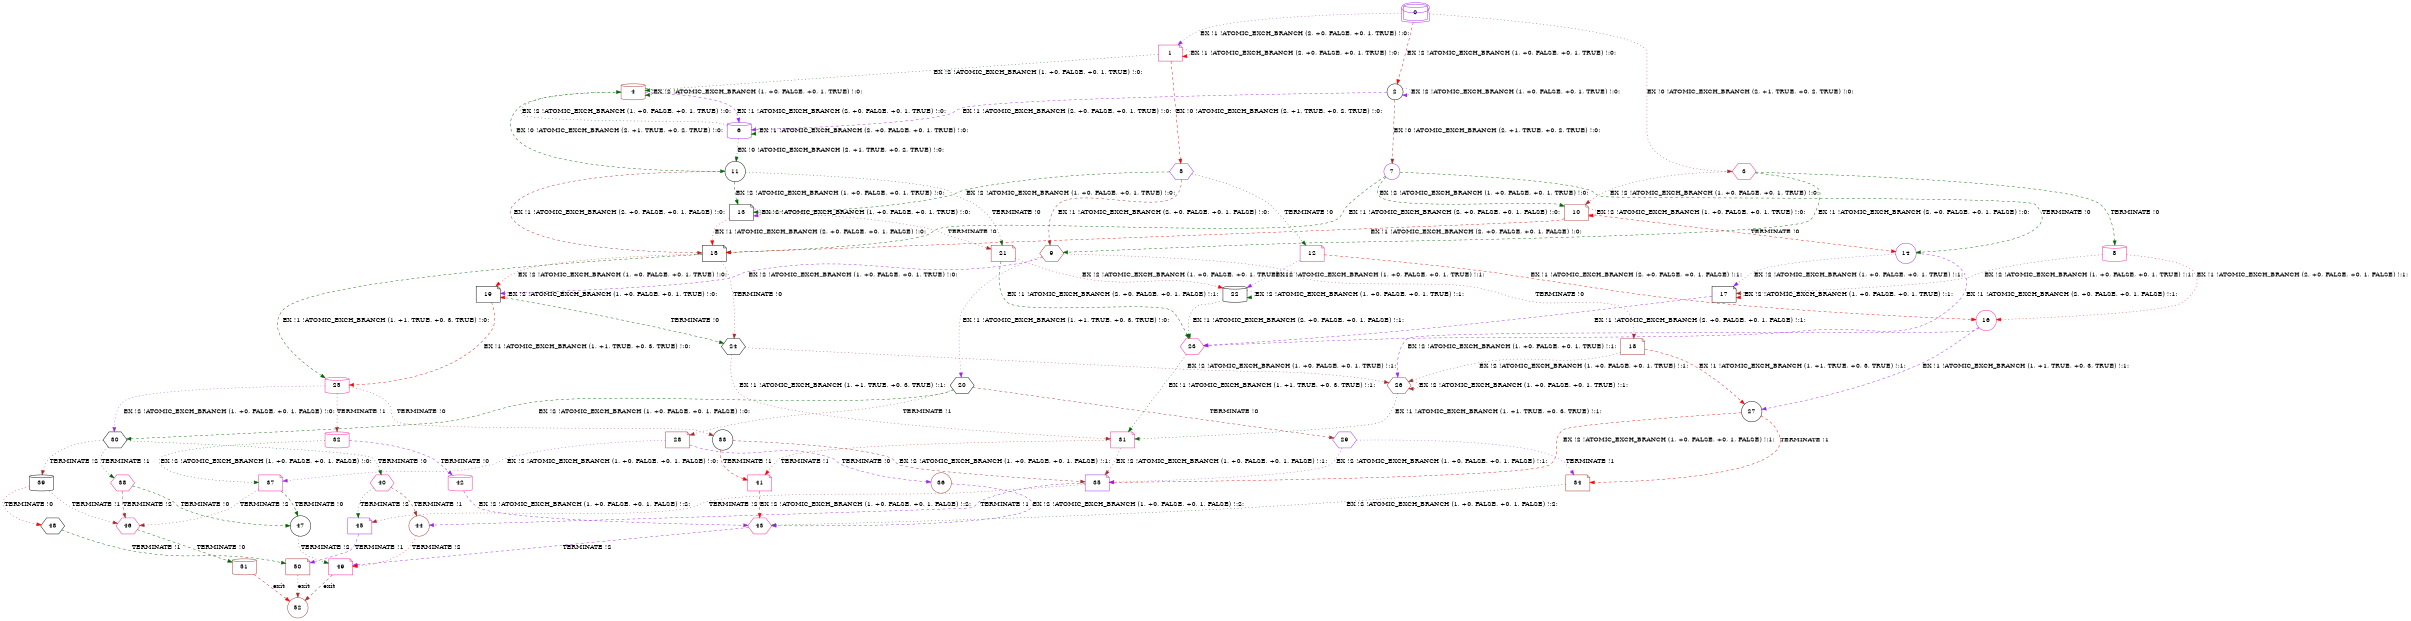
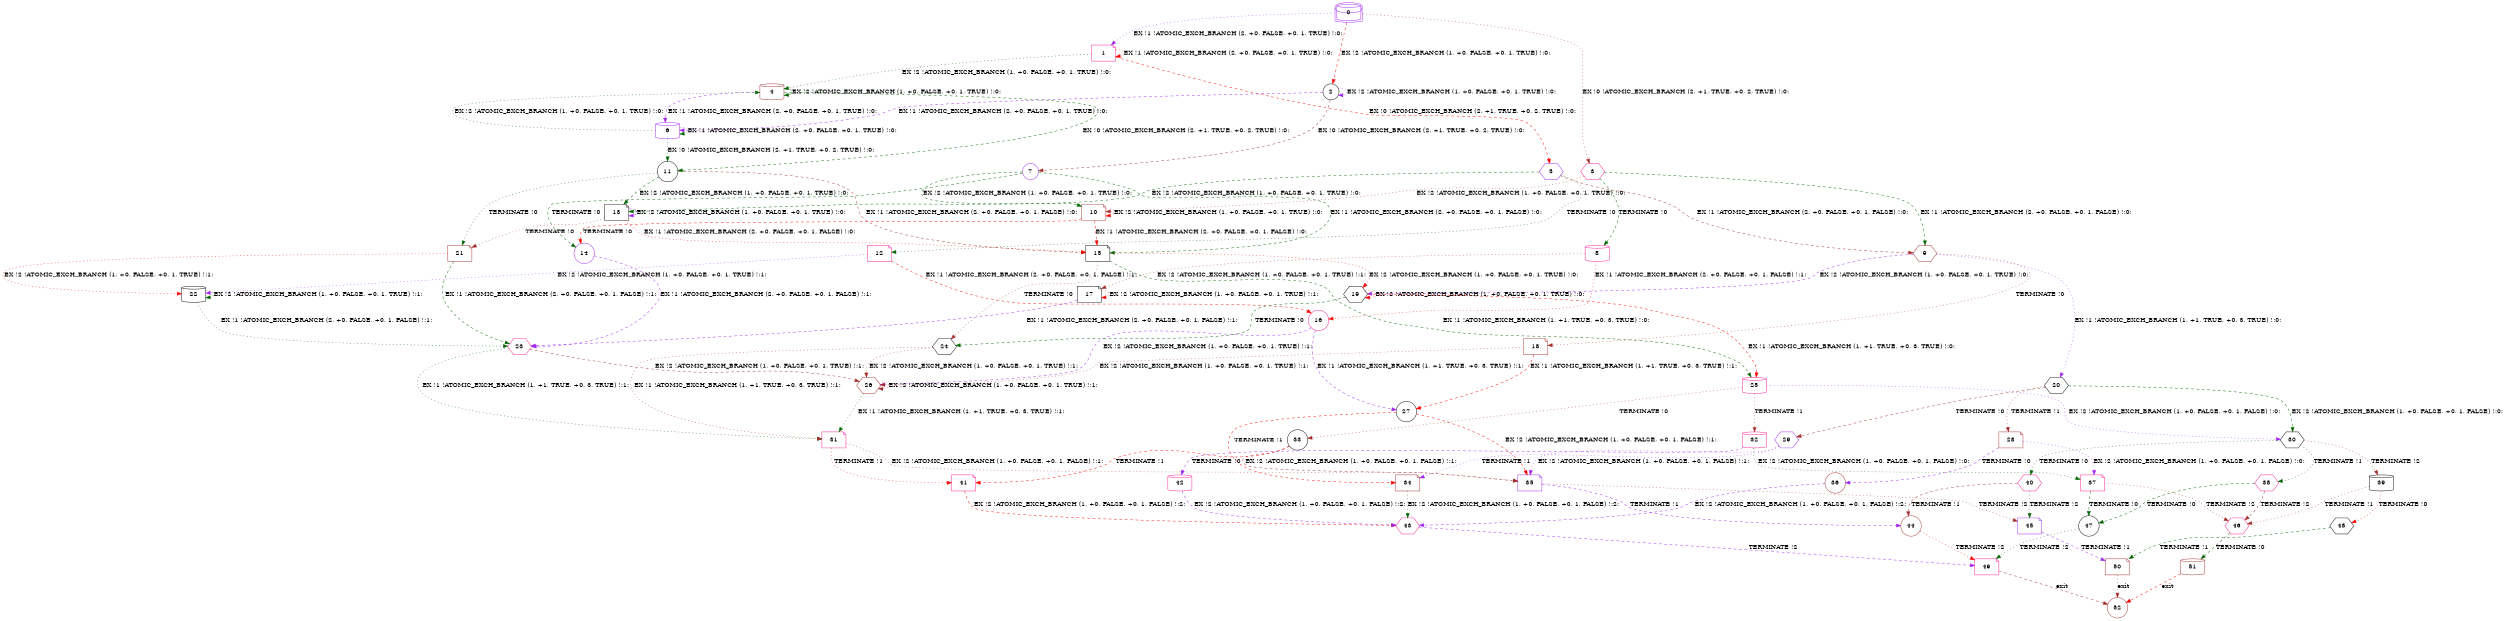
(1814, 261) -> none
(488, 294) -> (1356, 294)
none -> (692, 372)
